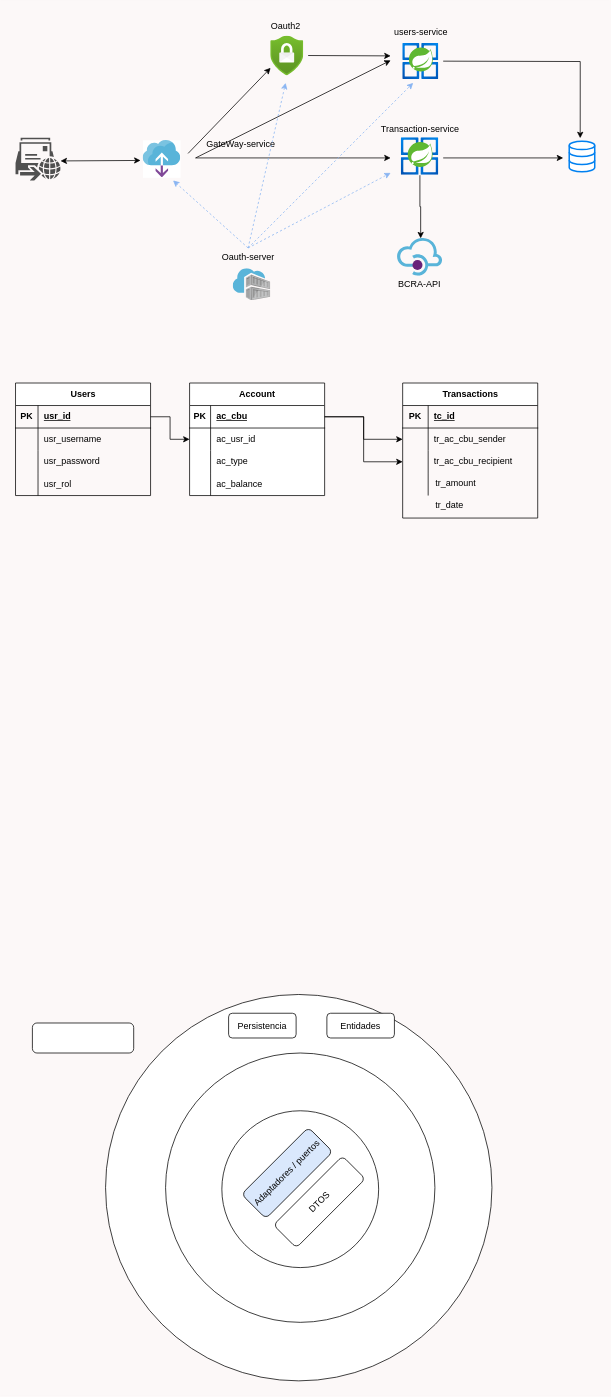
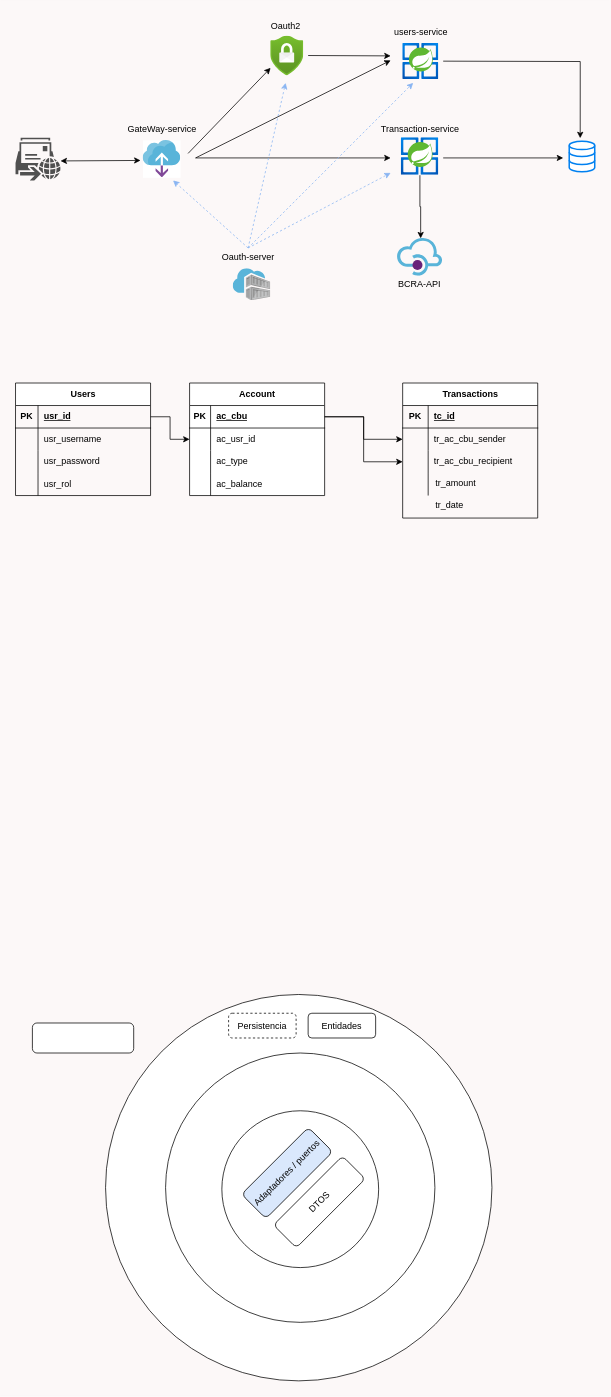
(240, 144) -> (162, 129)
(262, 1025) -> (262, 1025)
(360, 1025) -> (342, 1025)
